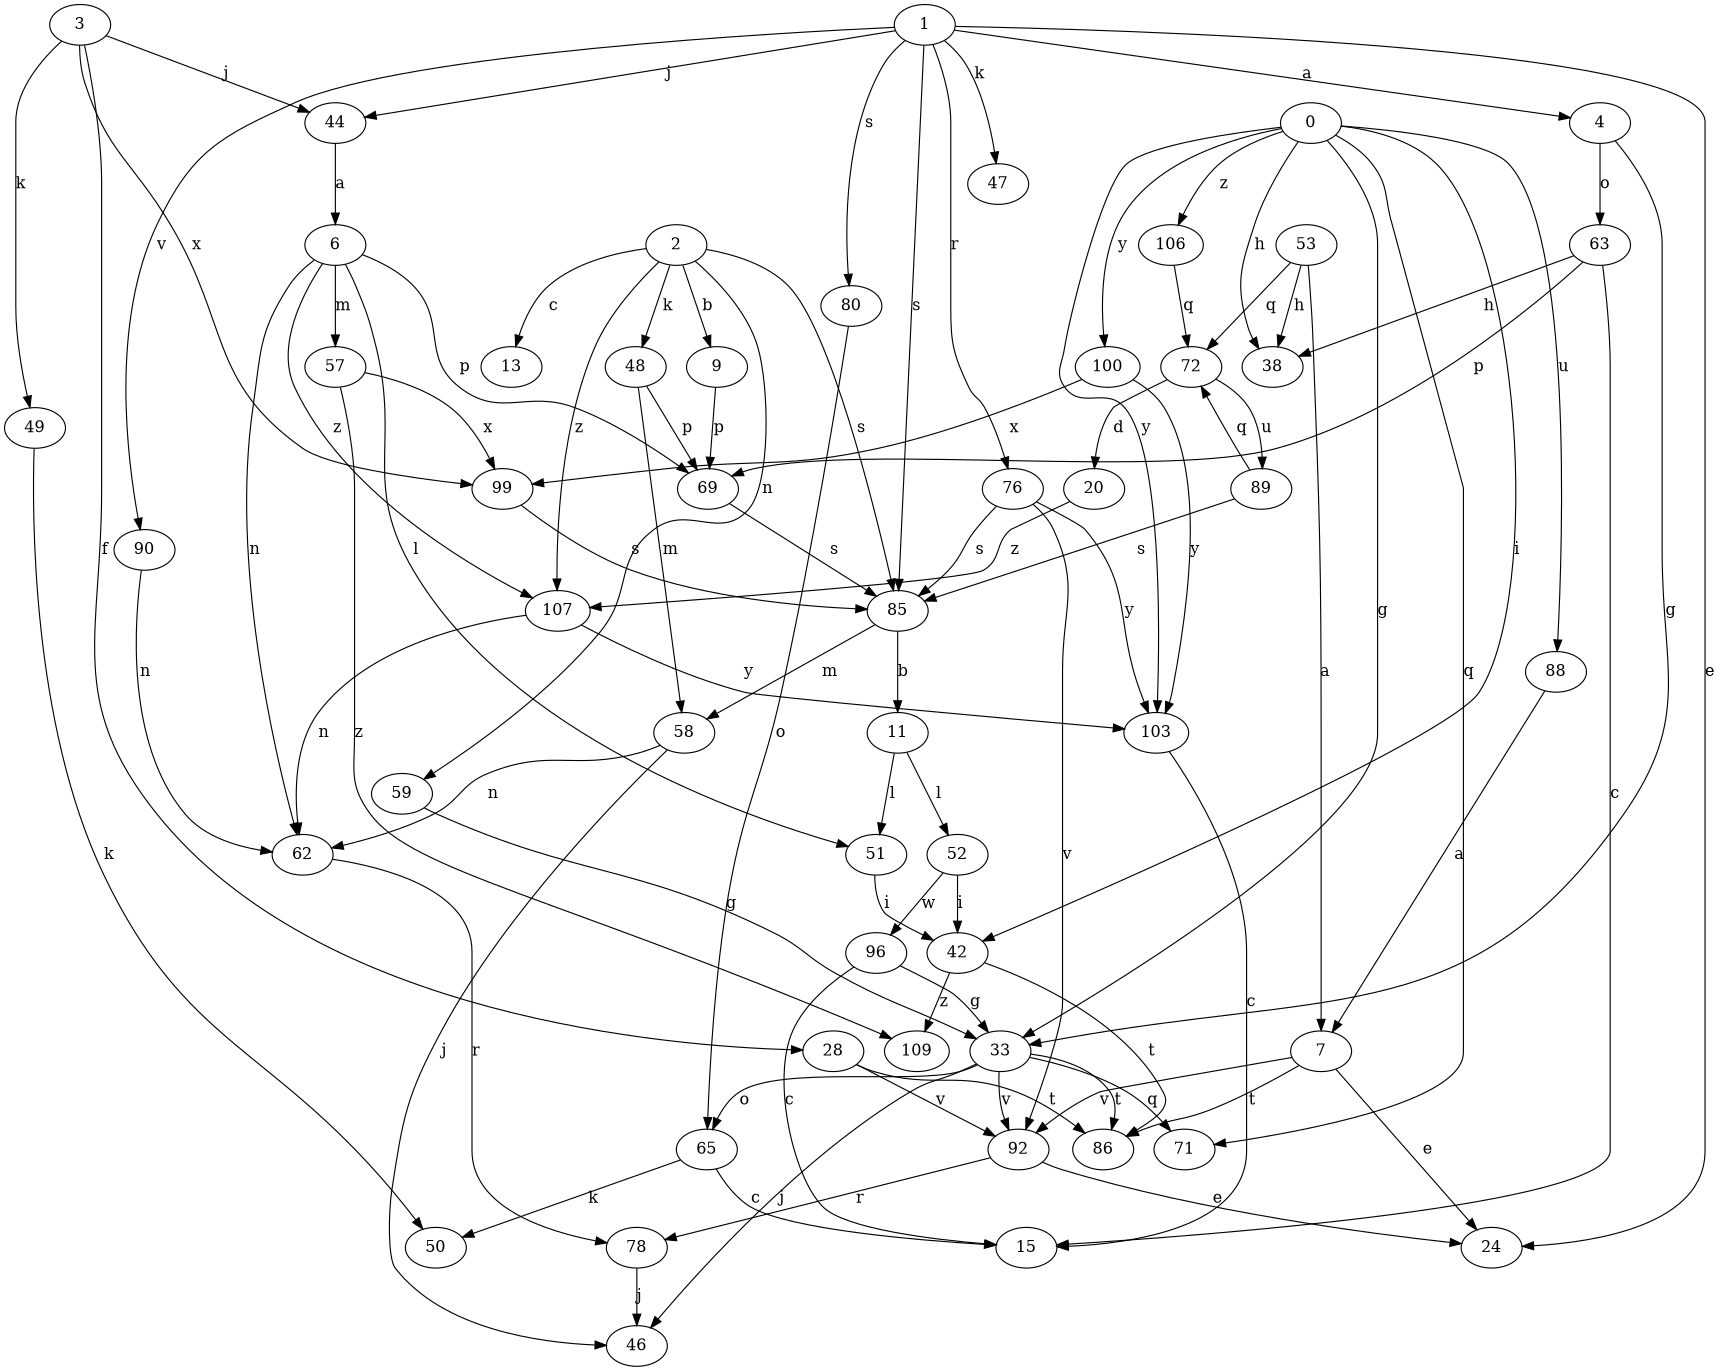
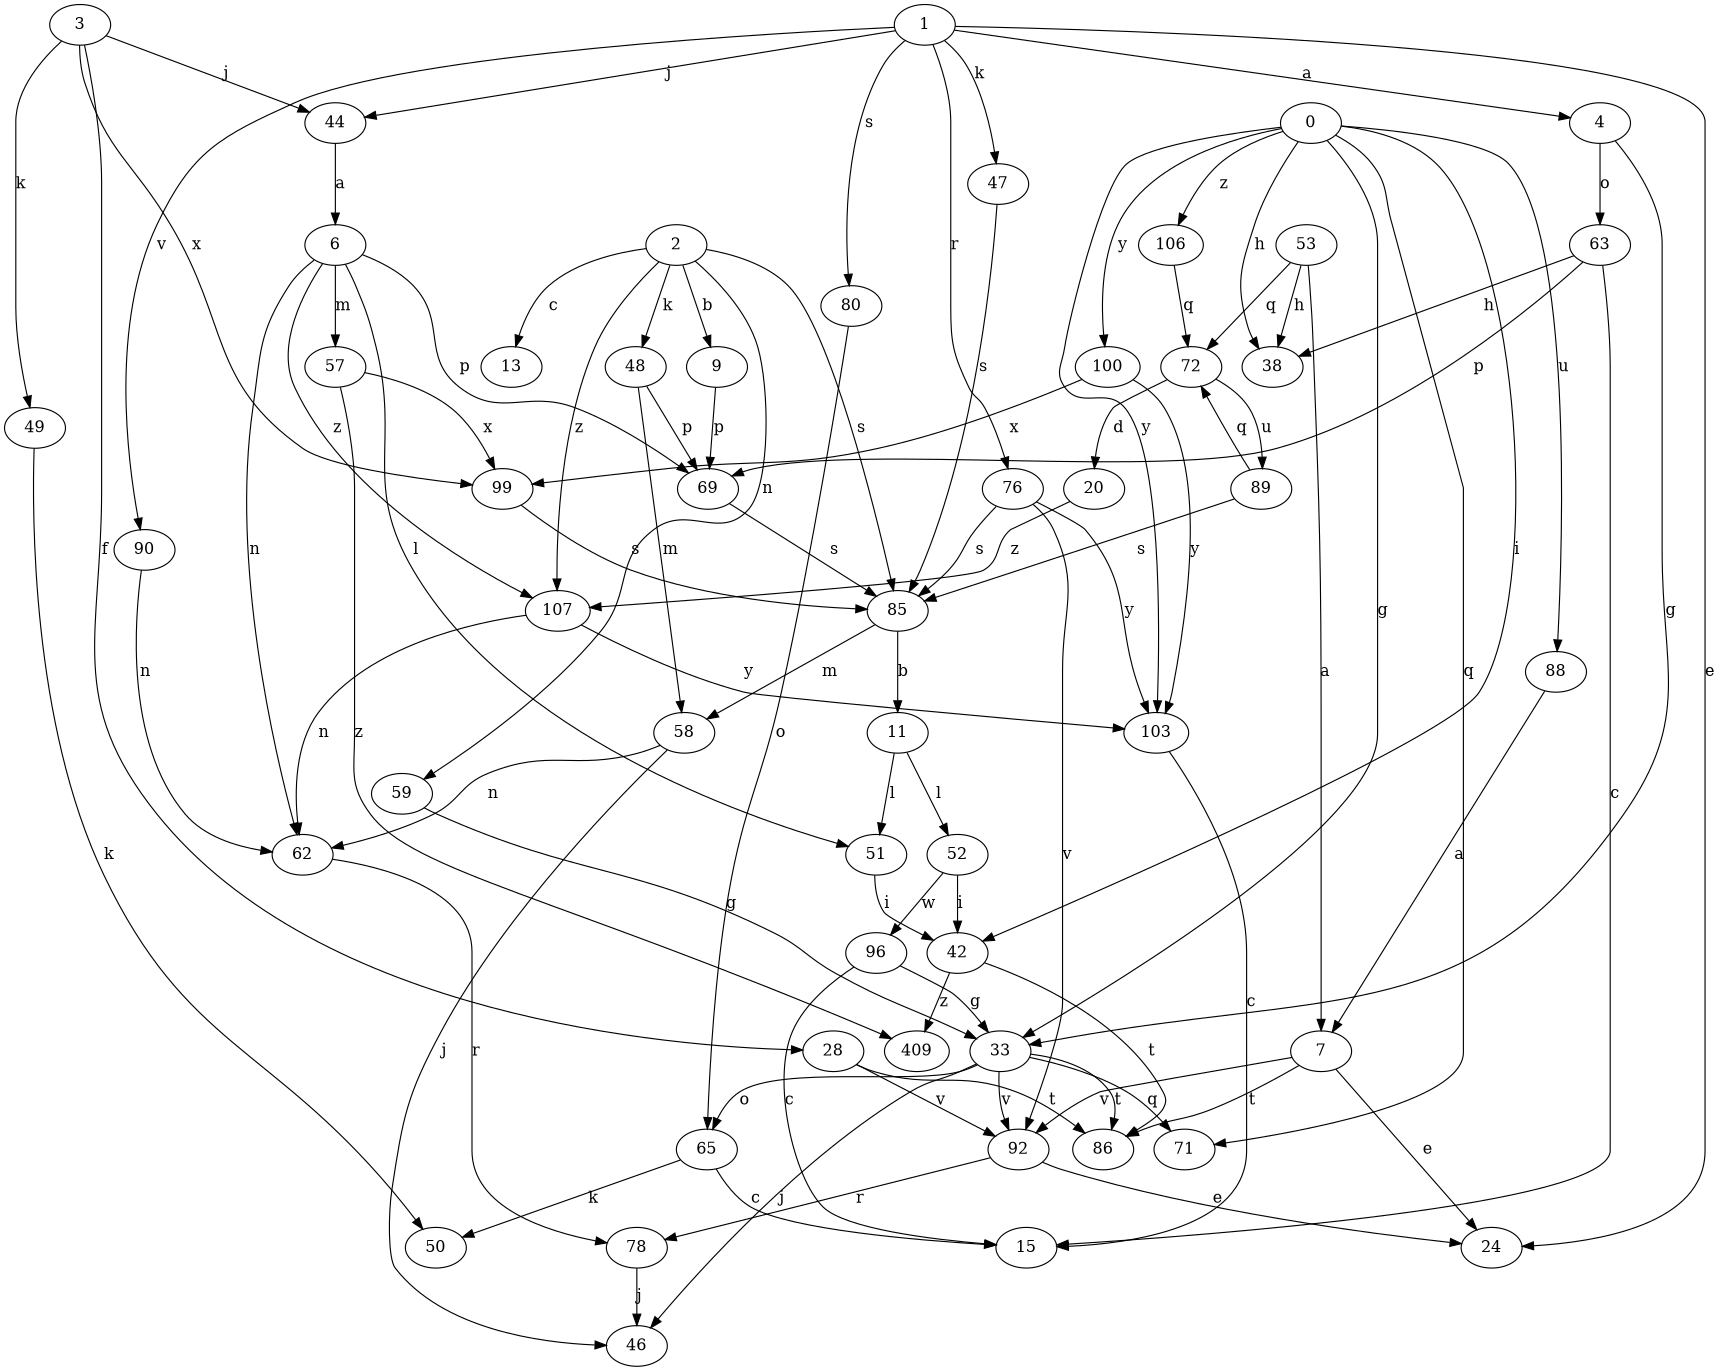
(911, 312) -> (969, 406)
(917, 1051) -> (917, 1051)
